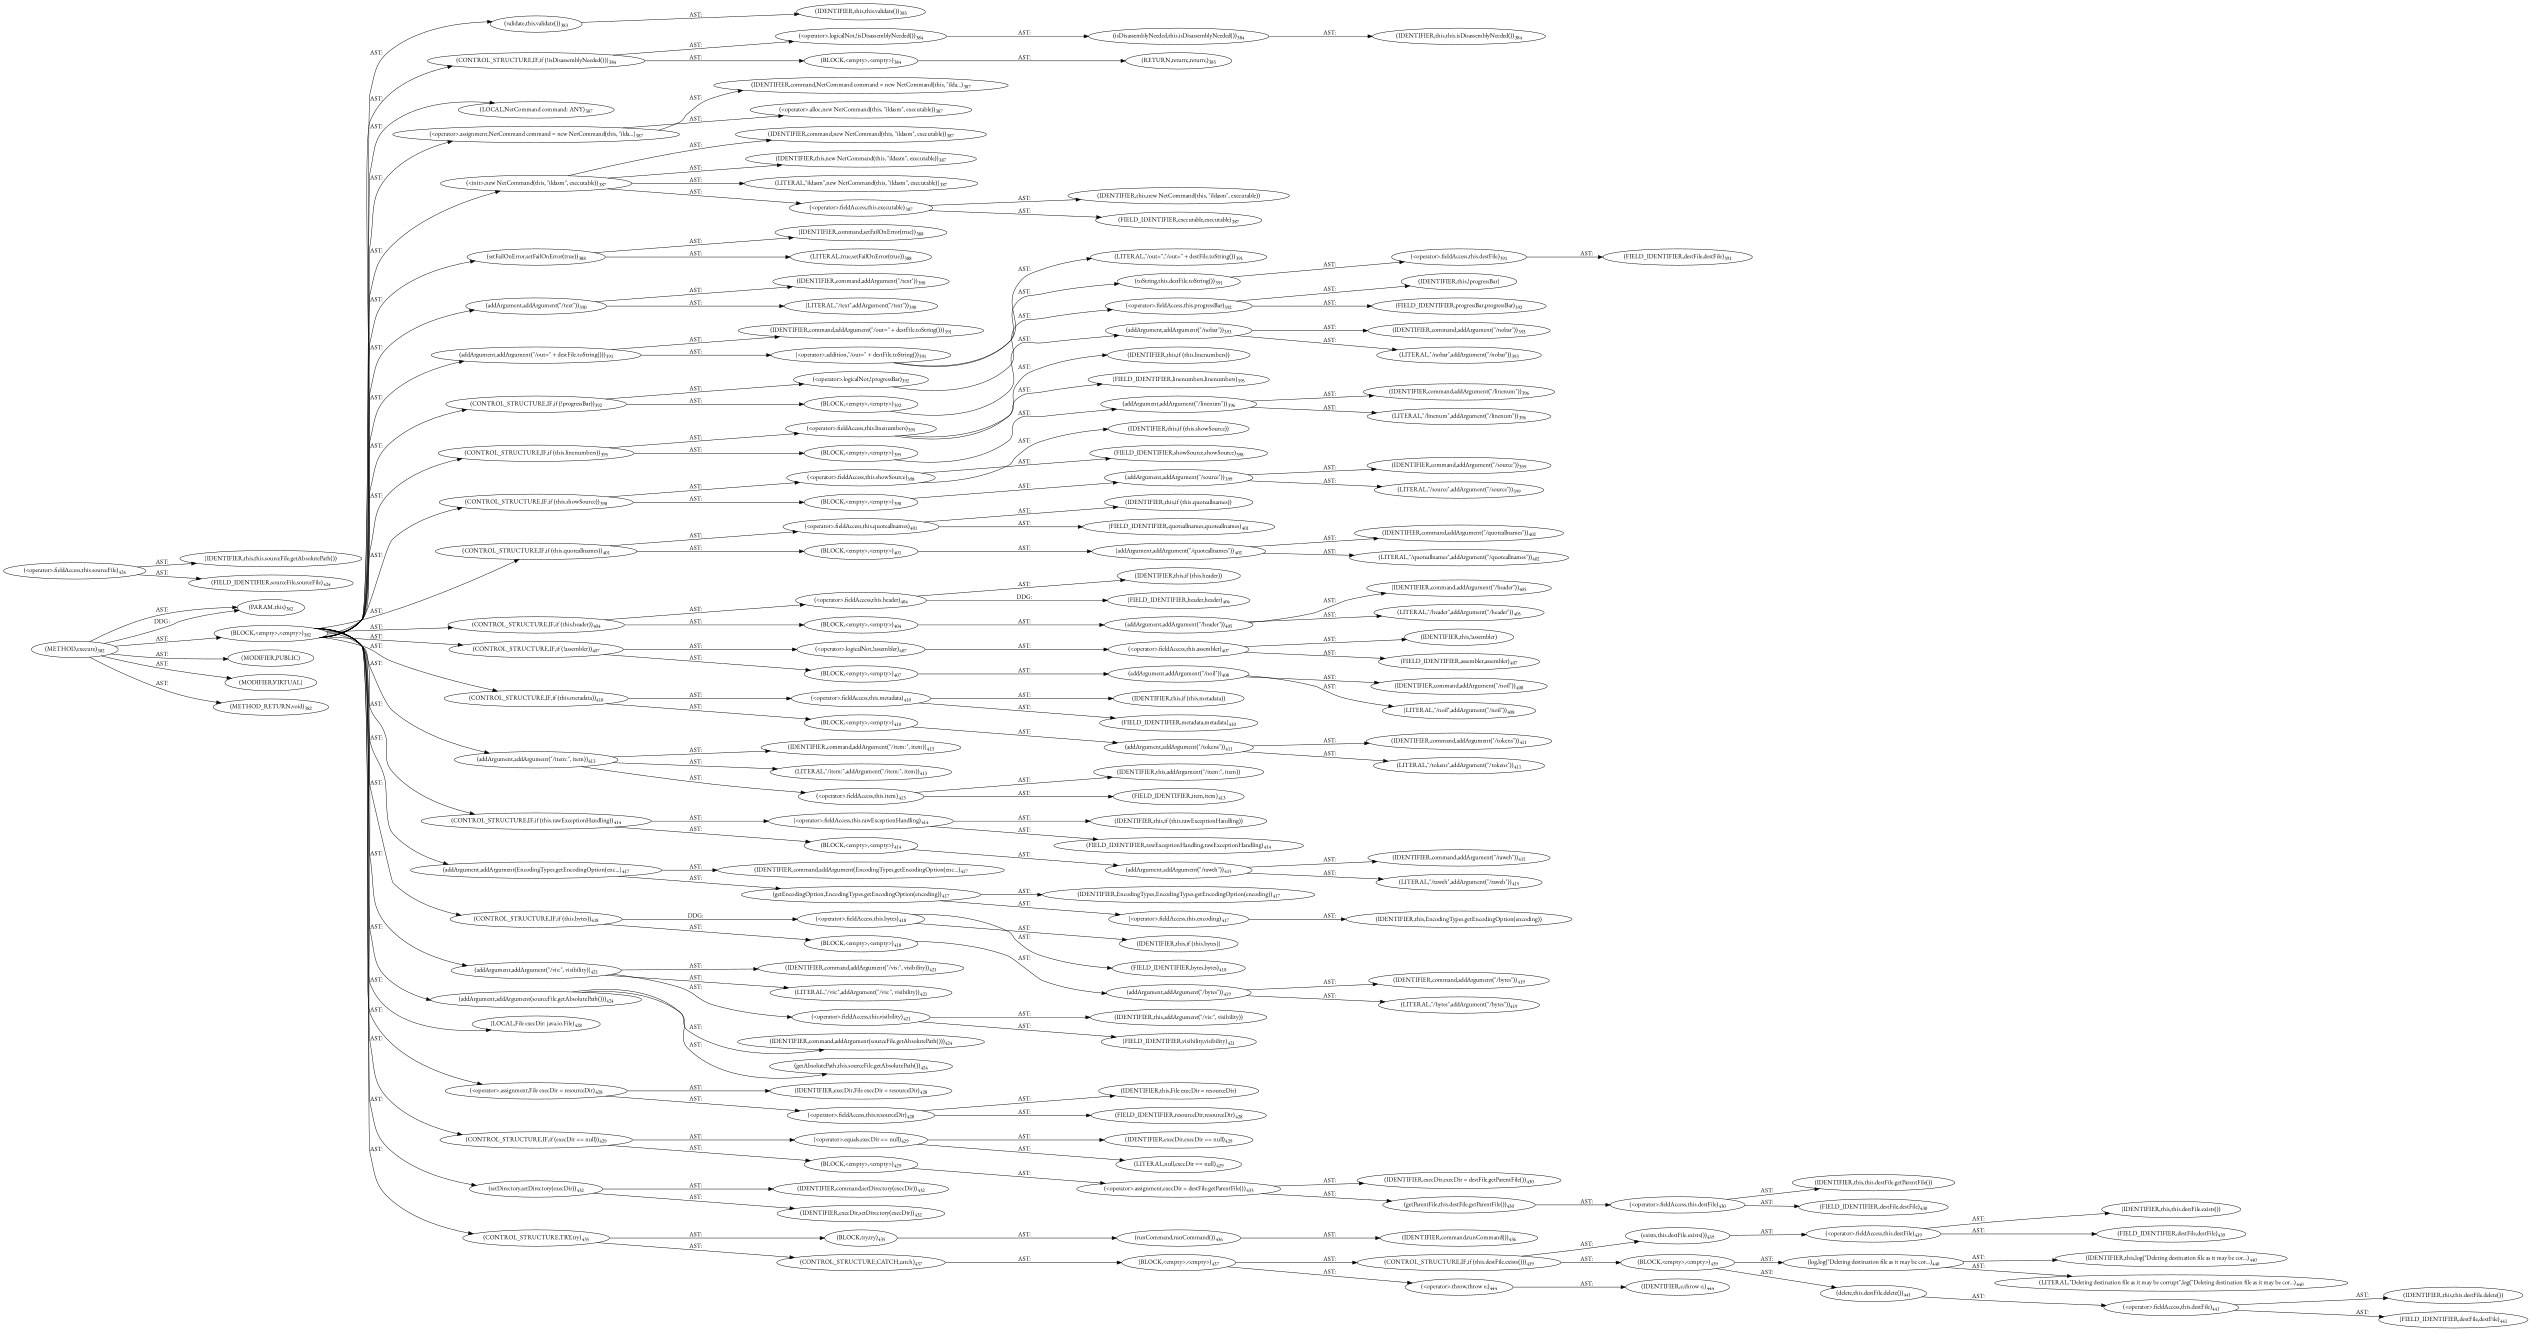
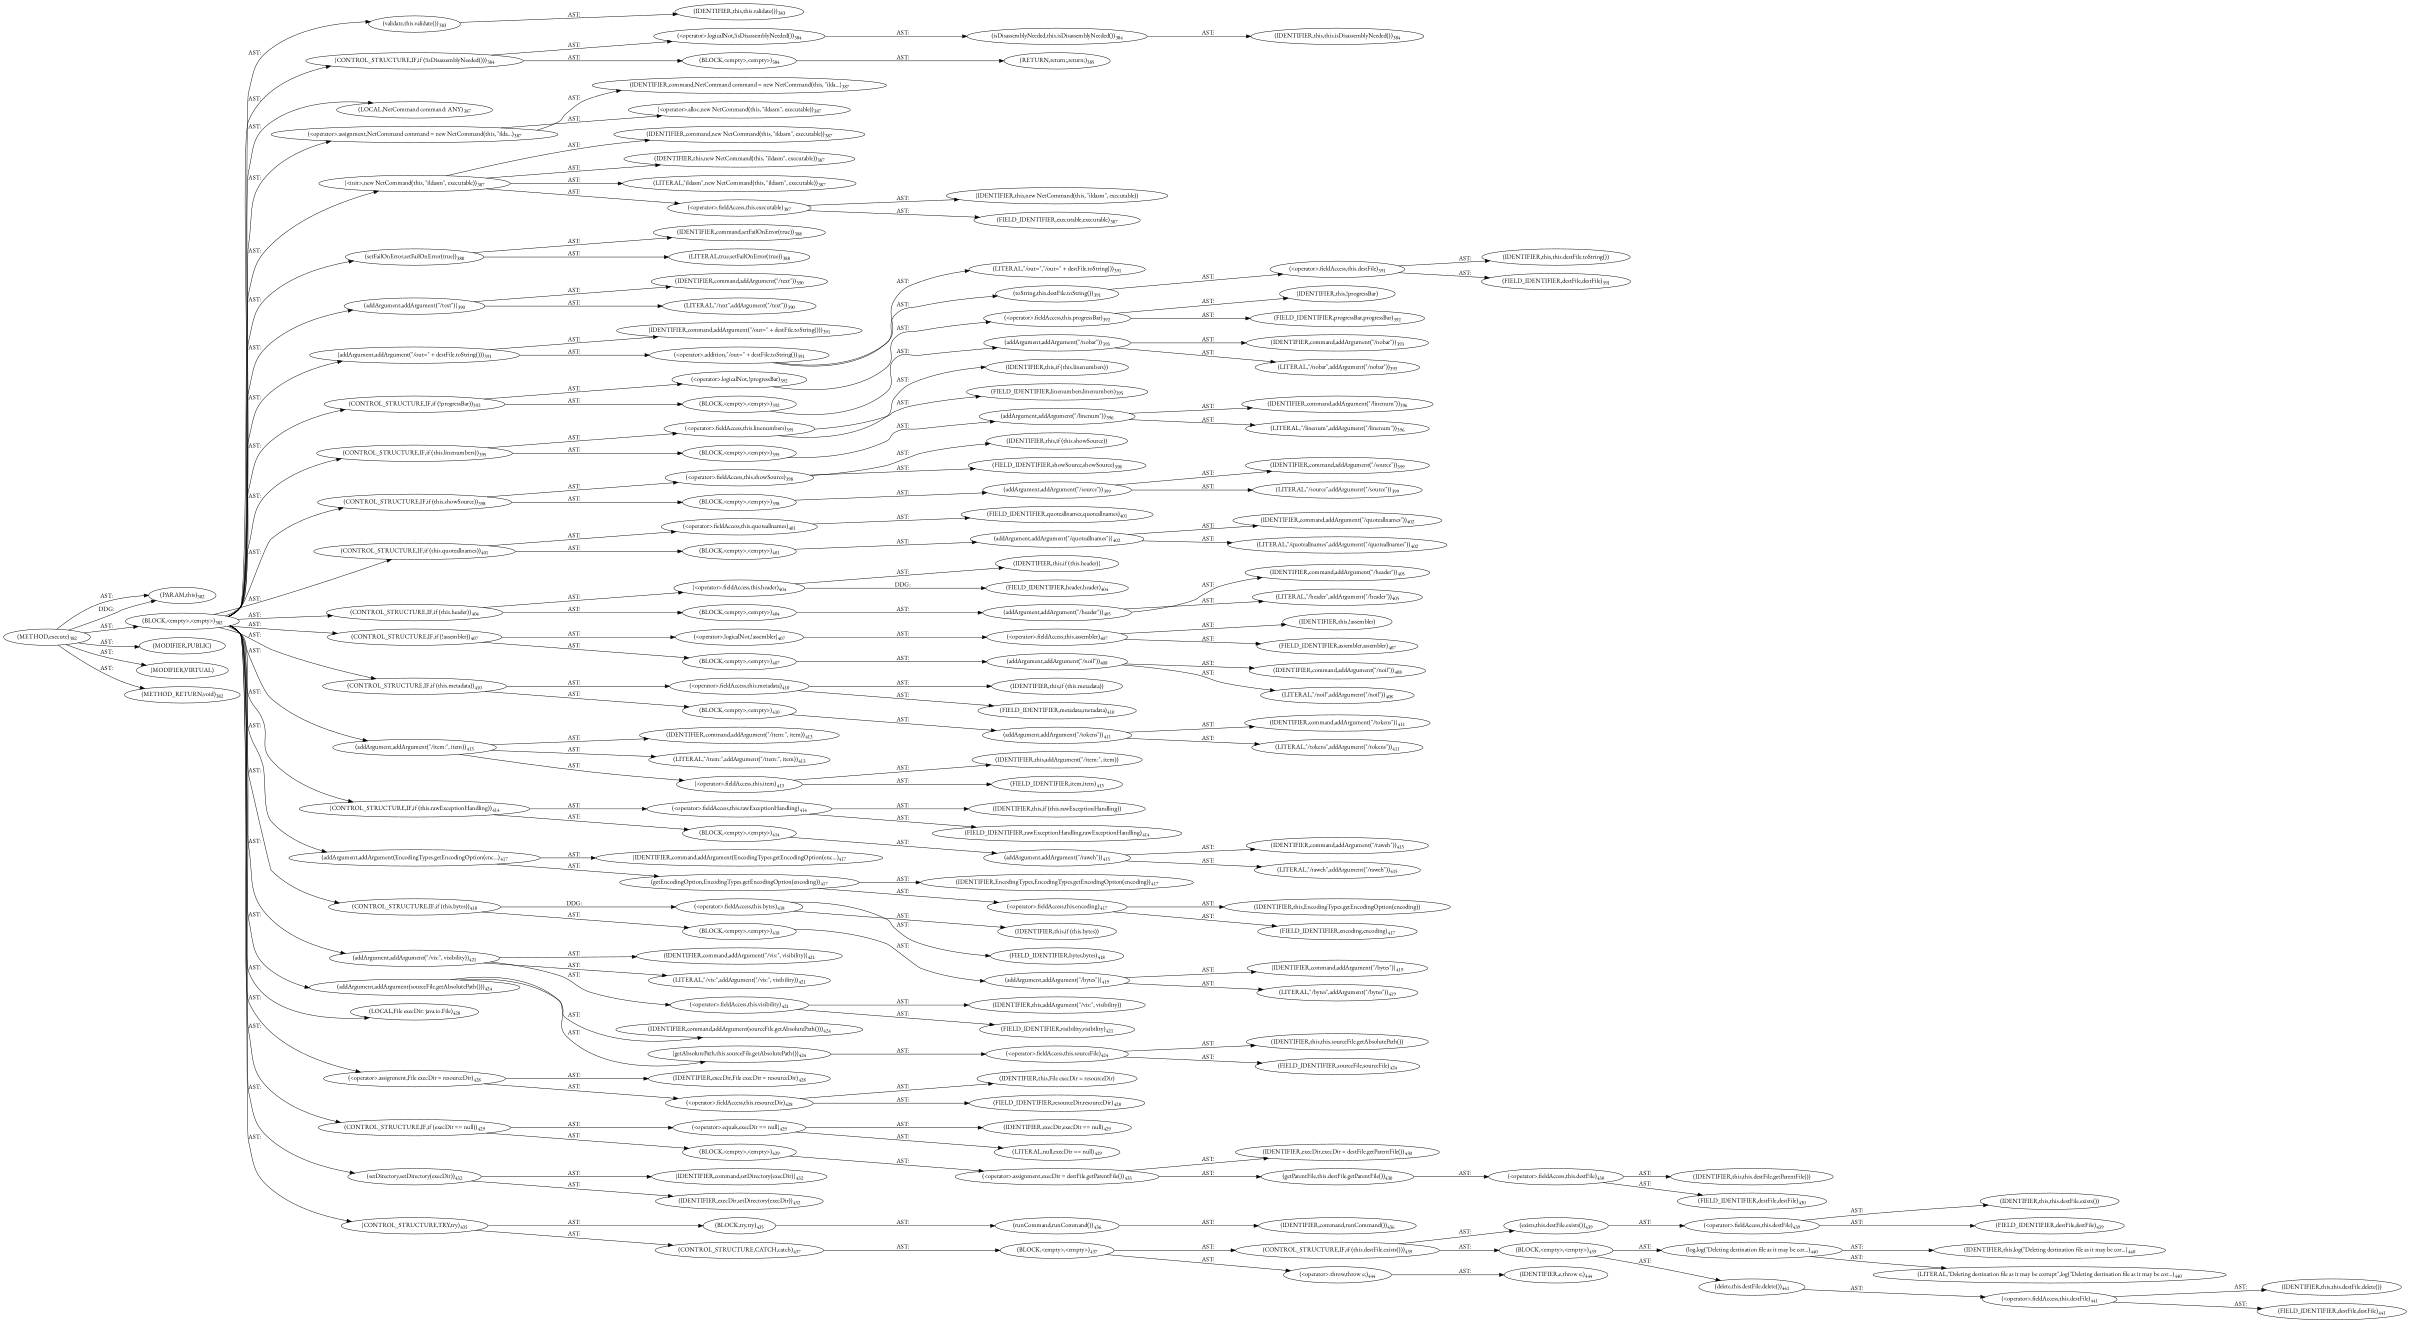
none -> (1556, 257)
(1179, 502) -> none
none -> (1337, 931)
none -> (906, 1054)
